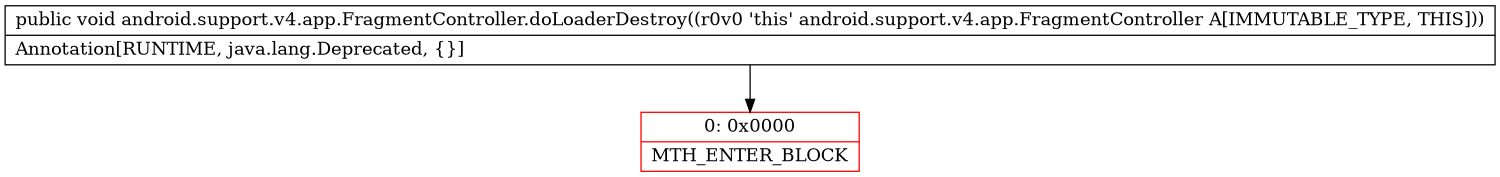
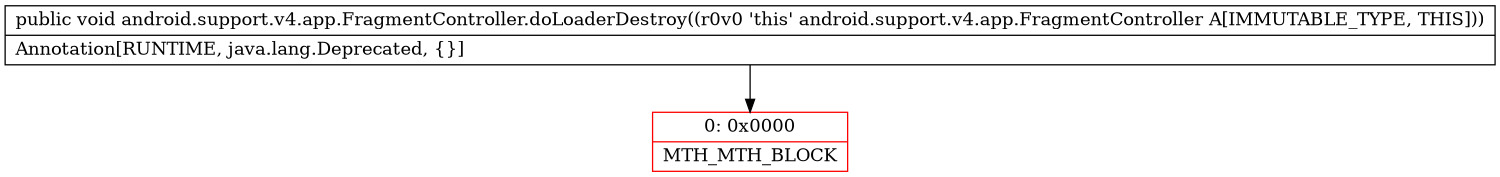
(750, 156) -> (750, 156)
